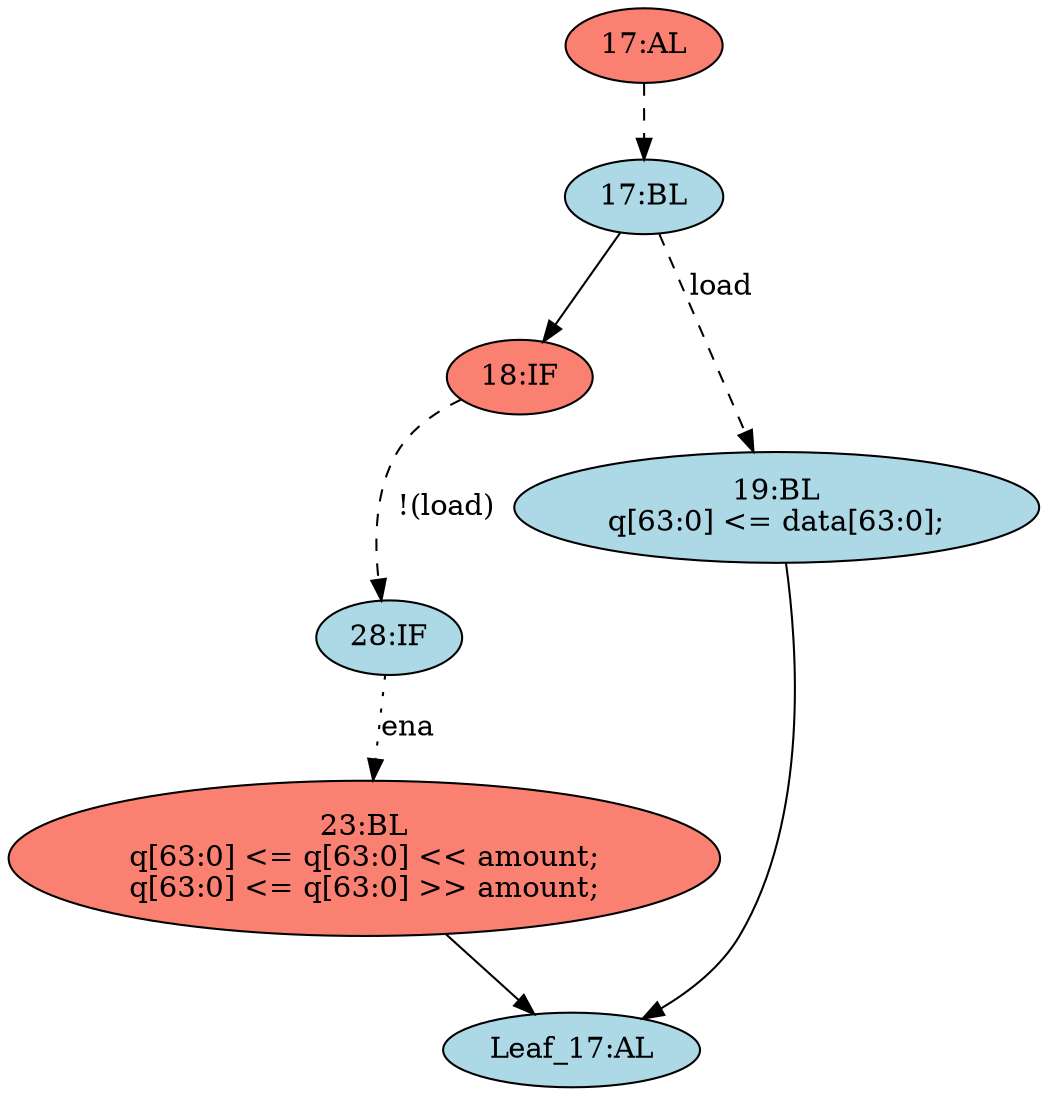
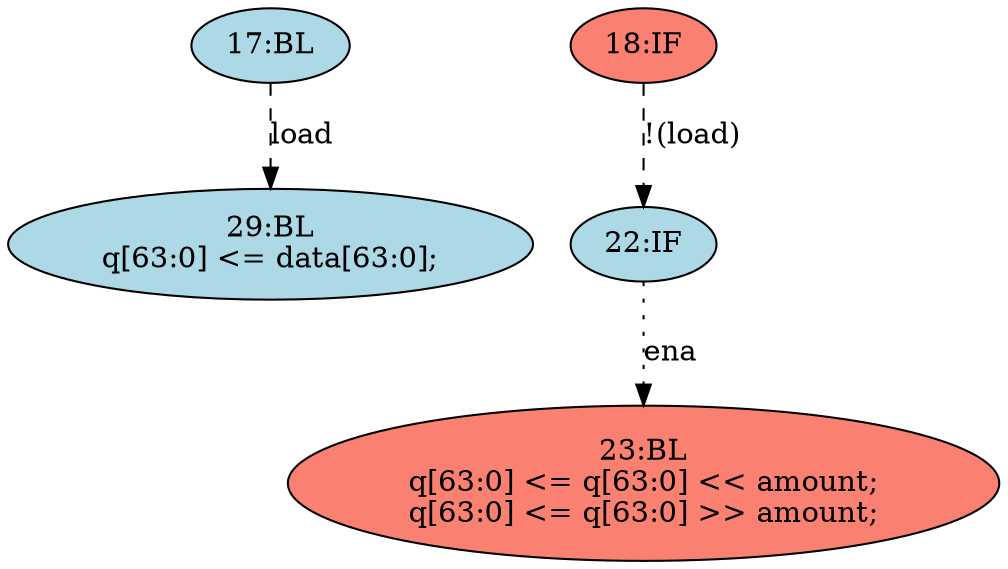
(644, 46) -> none
(588, 279) -> none
(777, 507) -> (271, 244)
(389, 638) -> (644, 244)
(572, 1050) -> none
